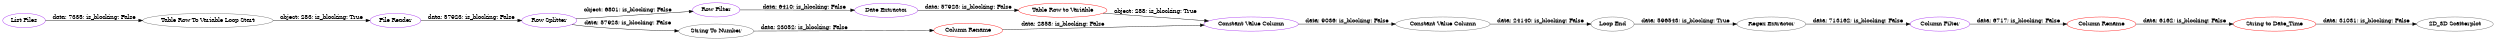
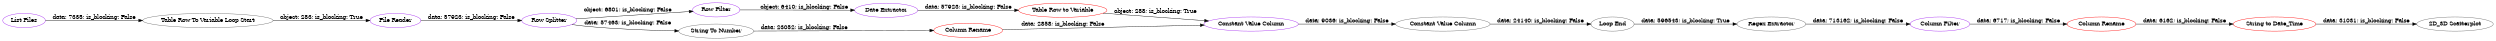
(804, 7) -> (804, 7)
(628, 23) -> (628, 23)
